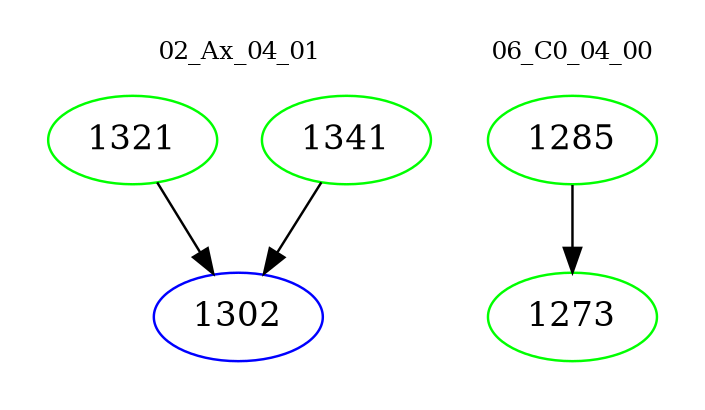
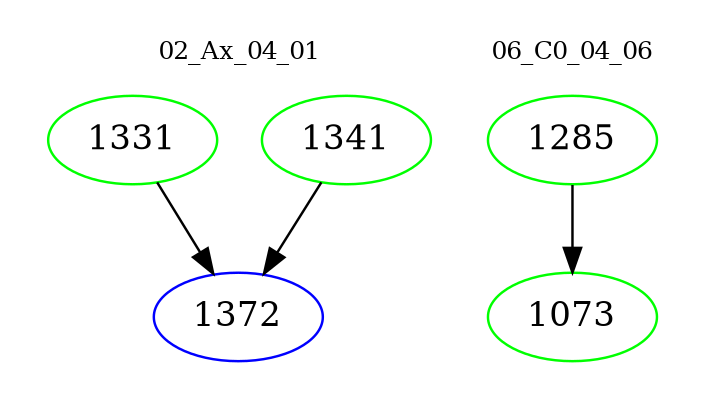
(572, 53) -> (572, 53)
(133, 140) -> (133, 140)
(238, 317) -> (238, 317)
(572, 317) -> (572, 317)
